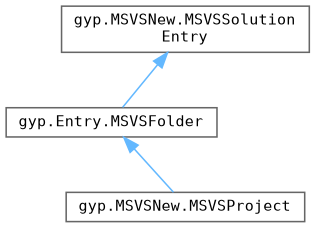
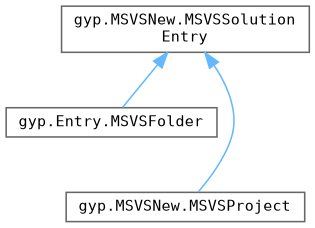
(154, 171) -> (233, 132)
